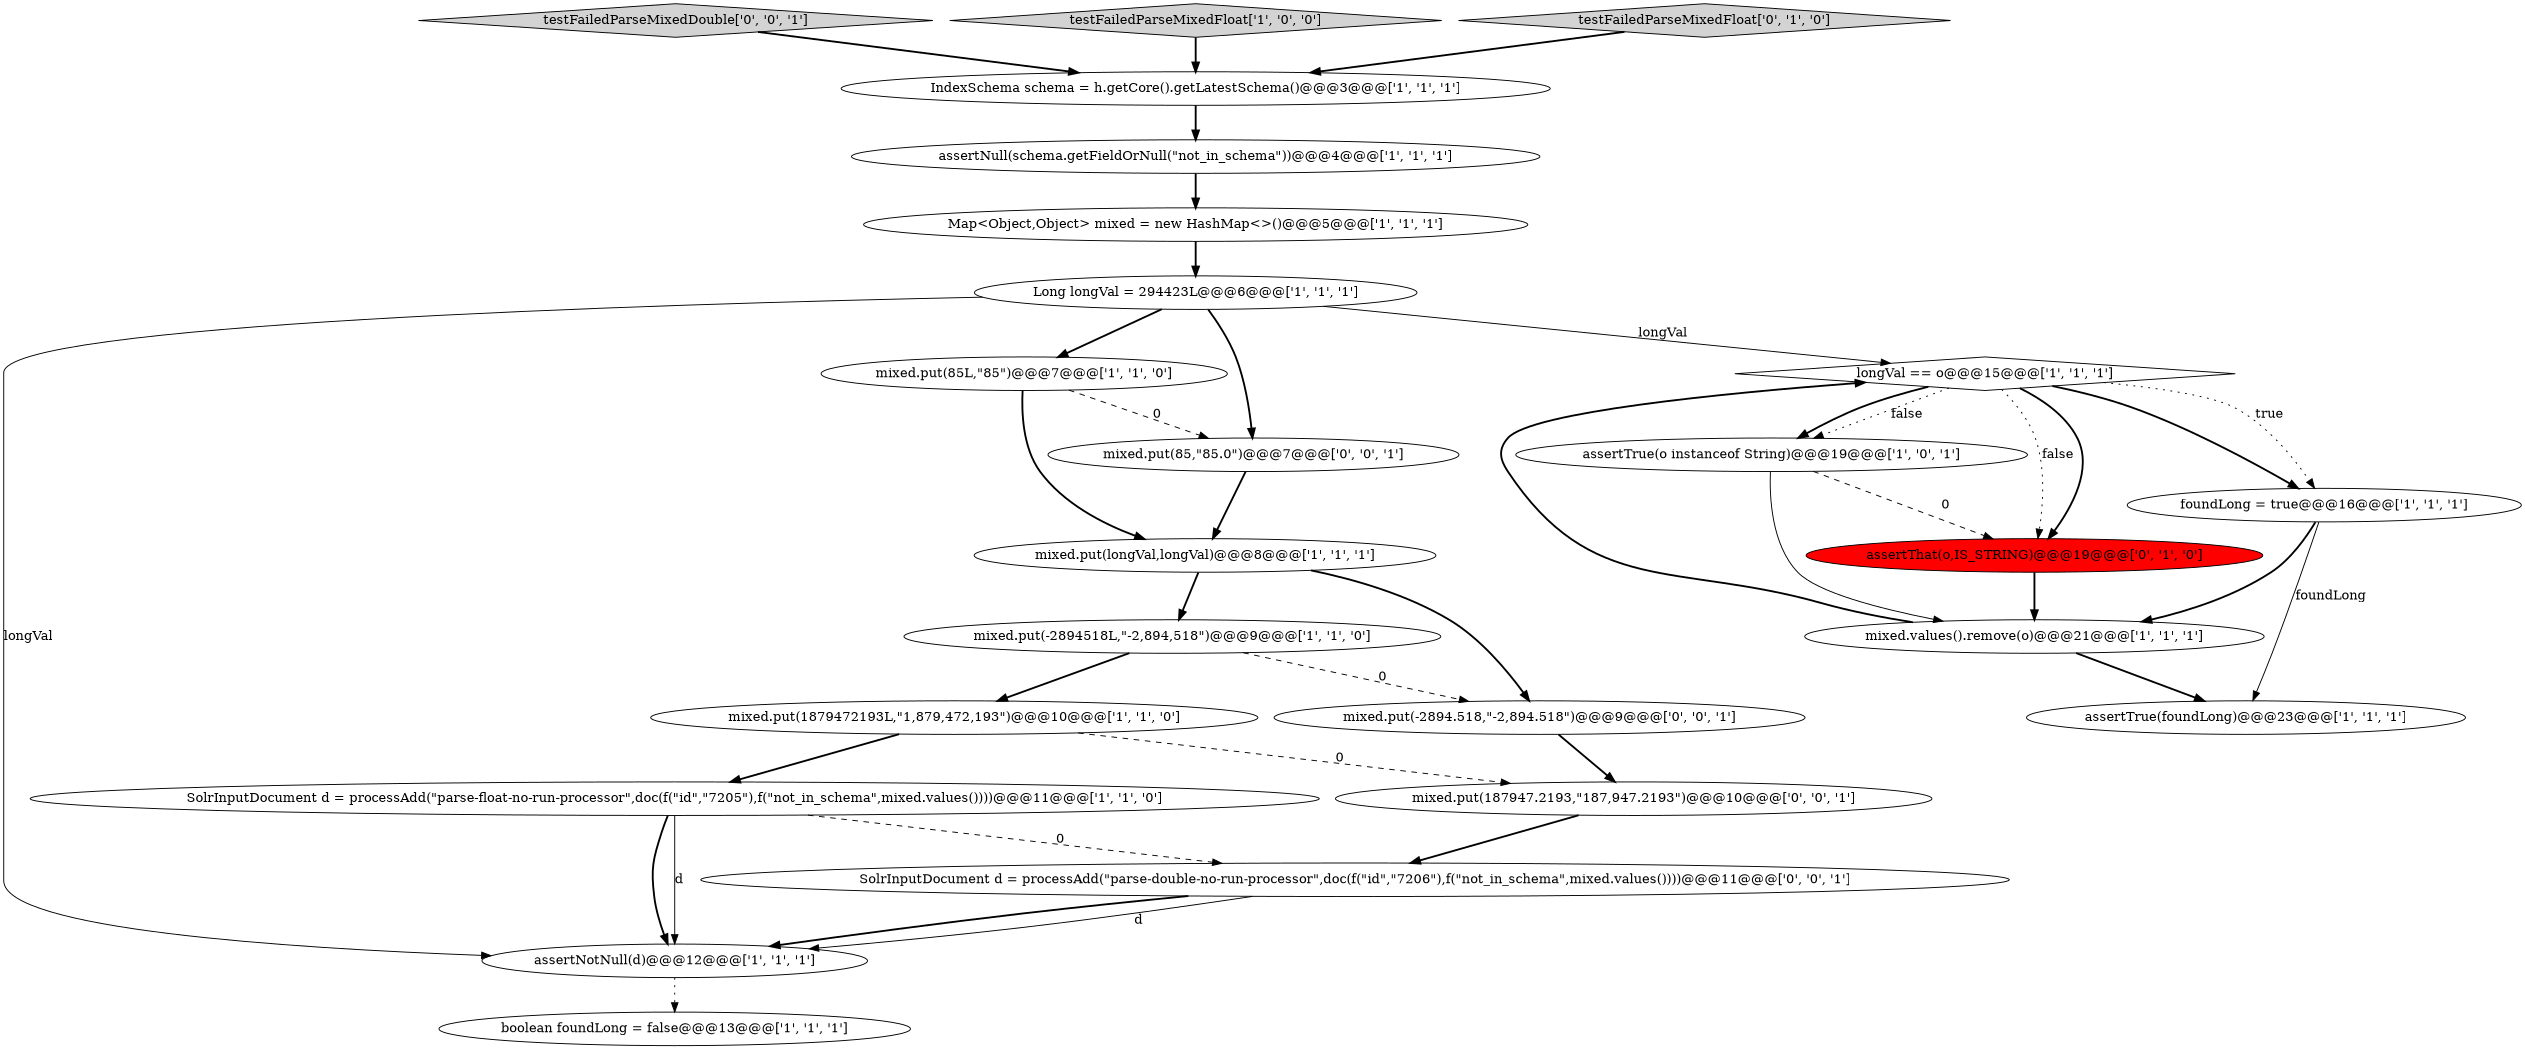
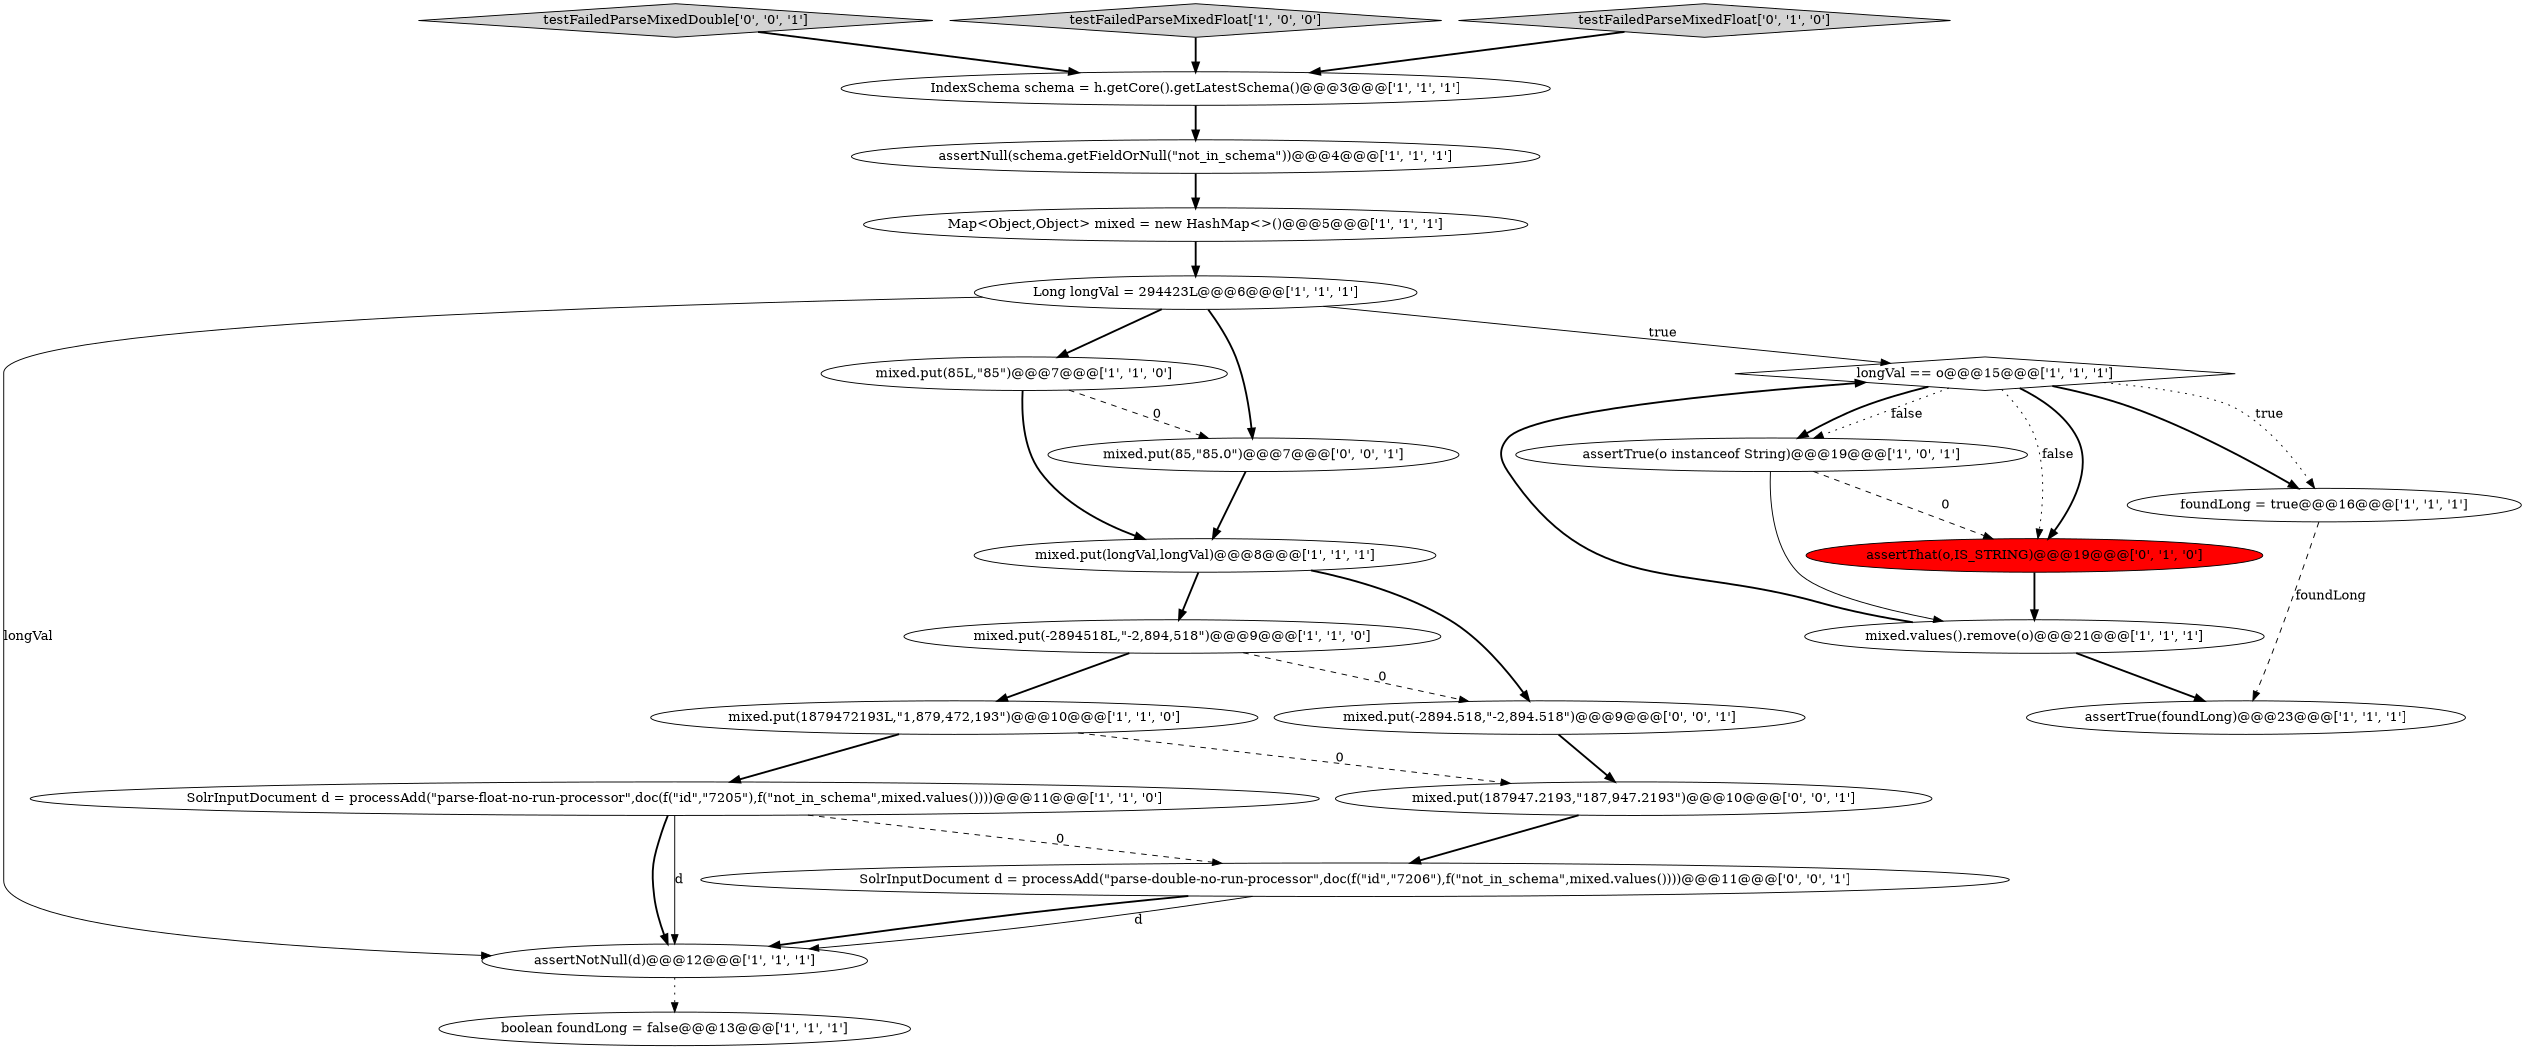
(1663, 333) -> (1663, 333)
(2244, 588) -> none
(2289, 607) -> (2289, 607)
